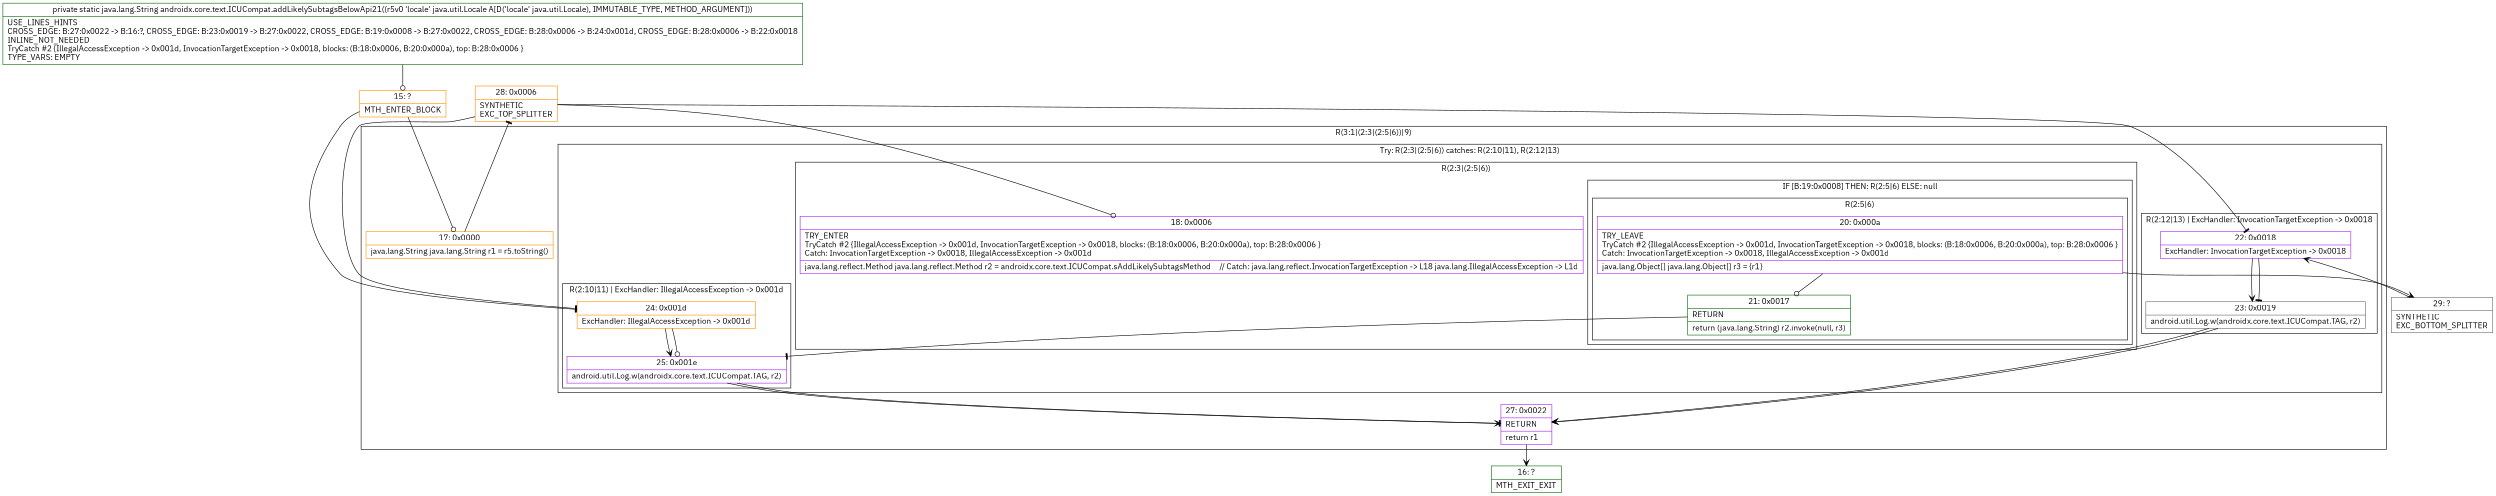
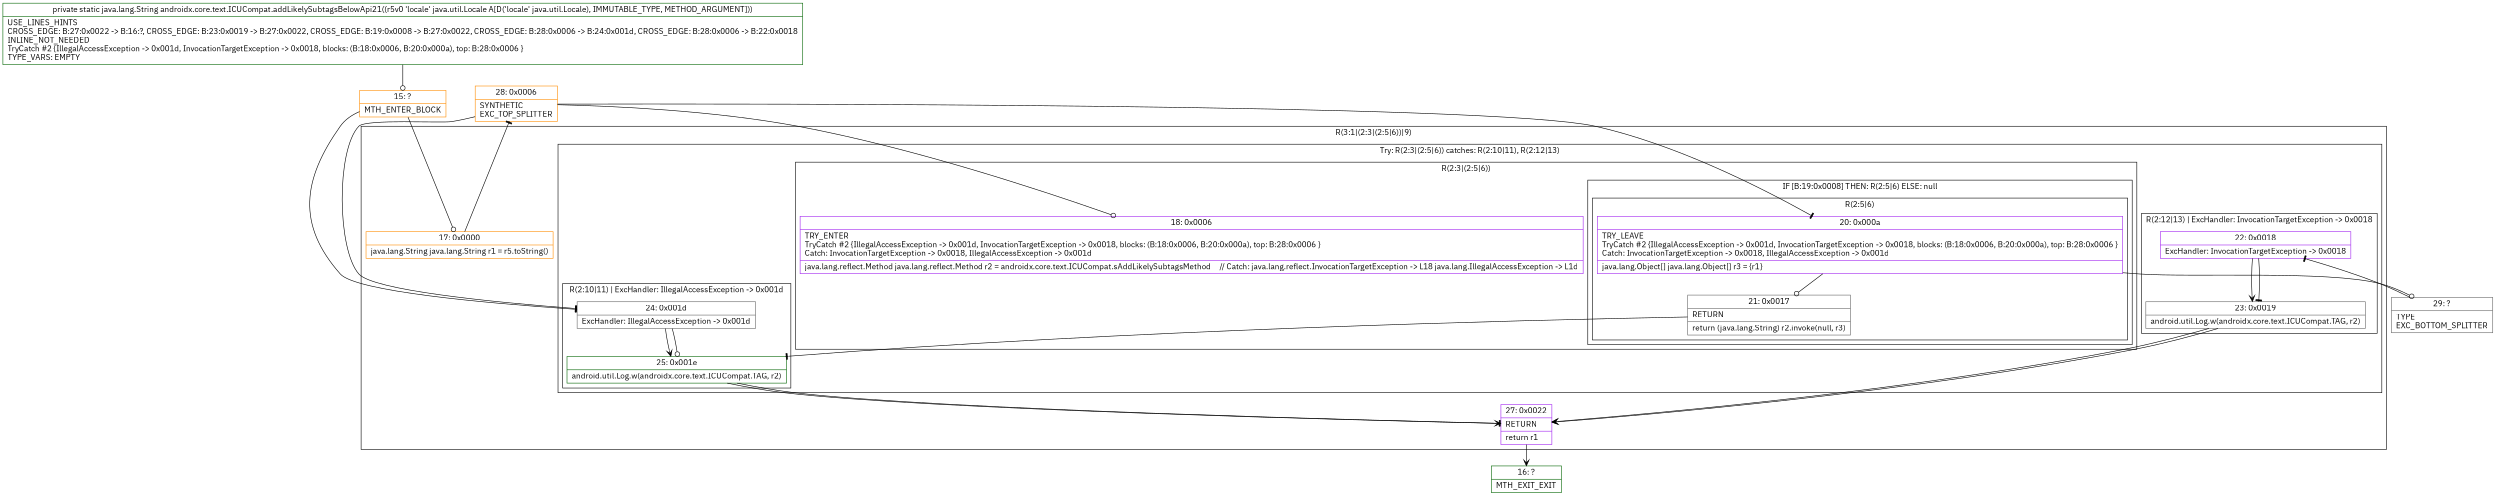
(1422, 110) -> (1193, 108)
(2267, 275) -> (2267, 275)
(2361, 276) -> (2359, 276)
(666, 315) -> (666, 315)
(1769, 315) -> (1769, 315)
(2418, 317) -> (2406, 317)
(677, 370) -> (677, 370)
